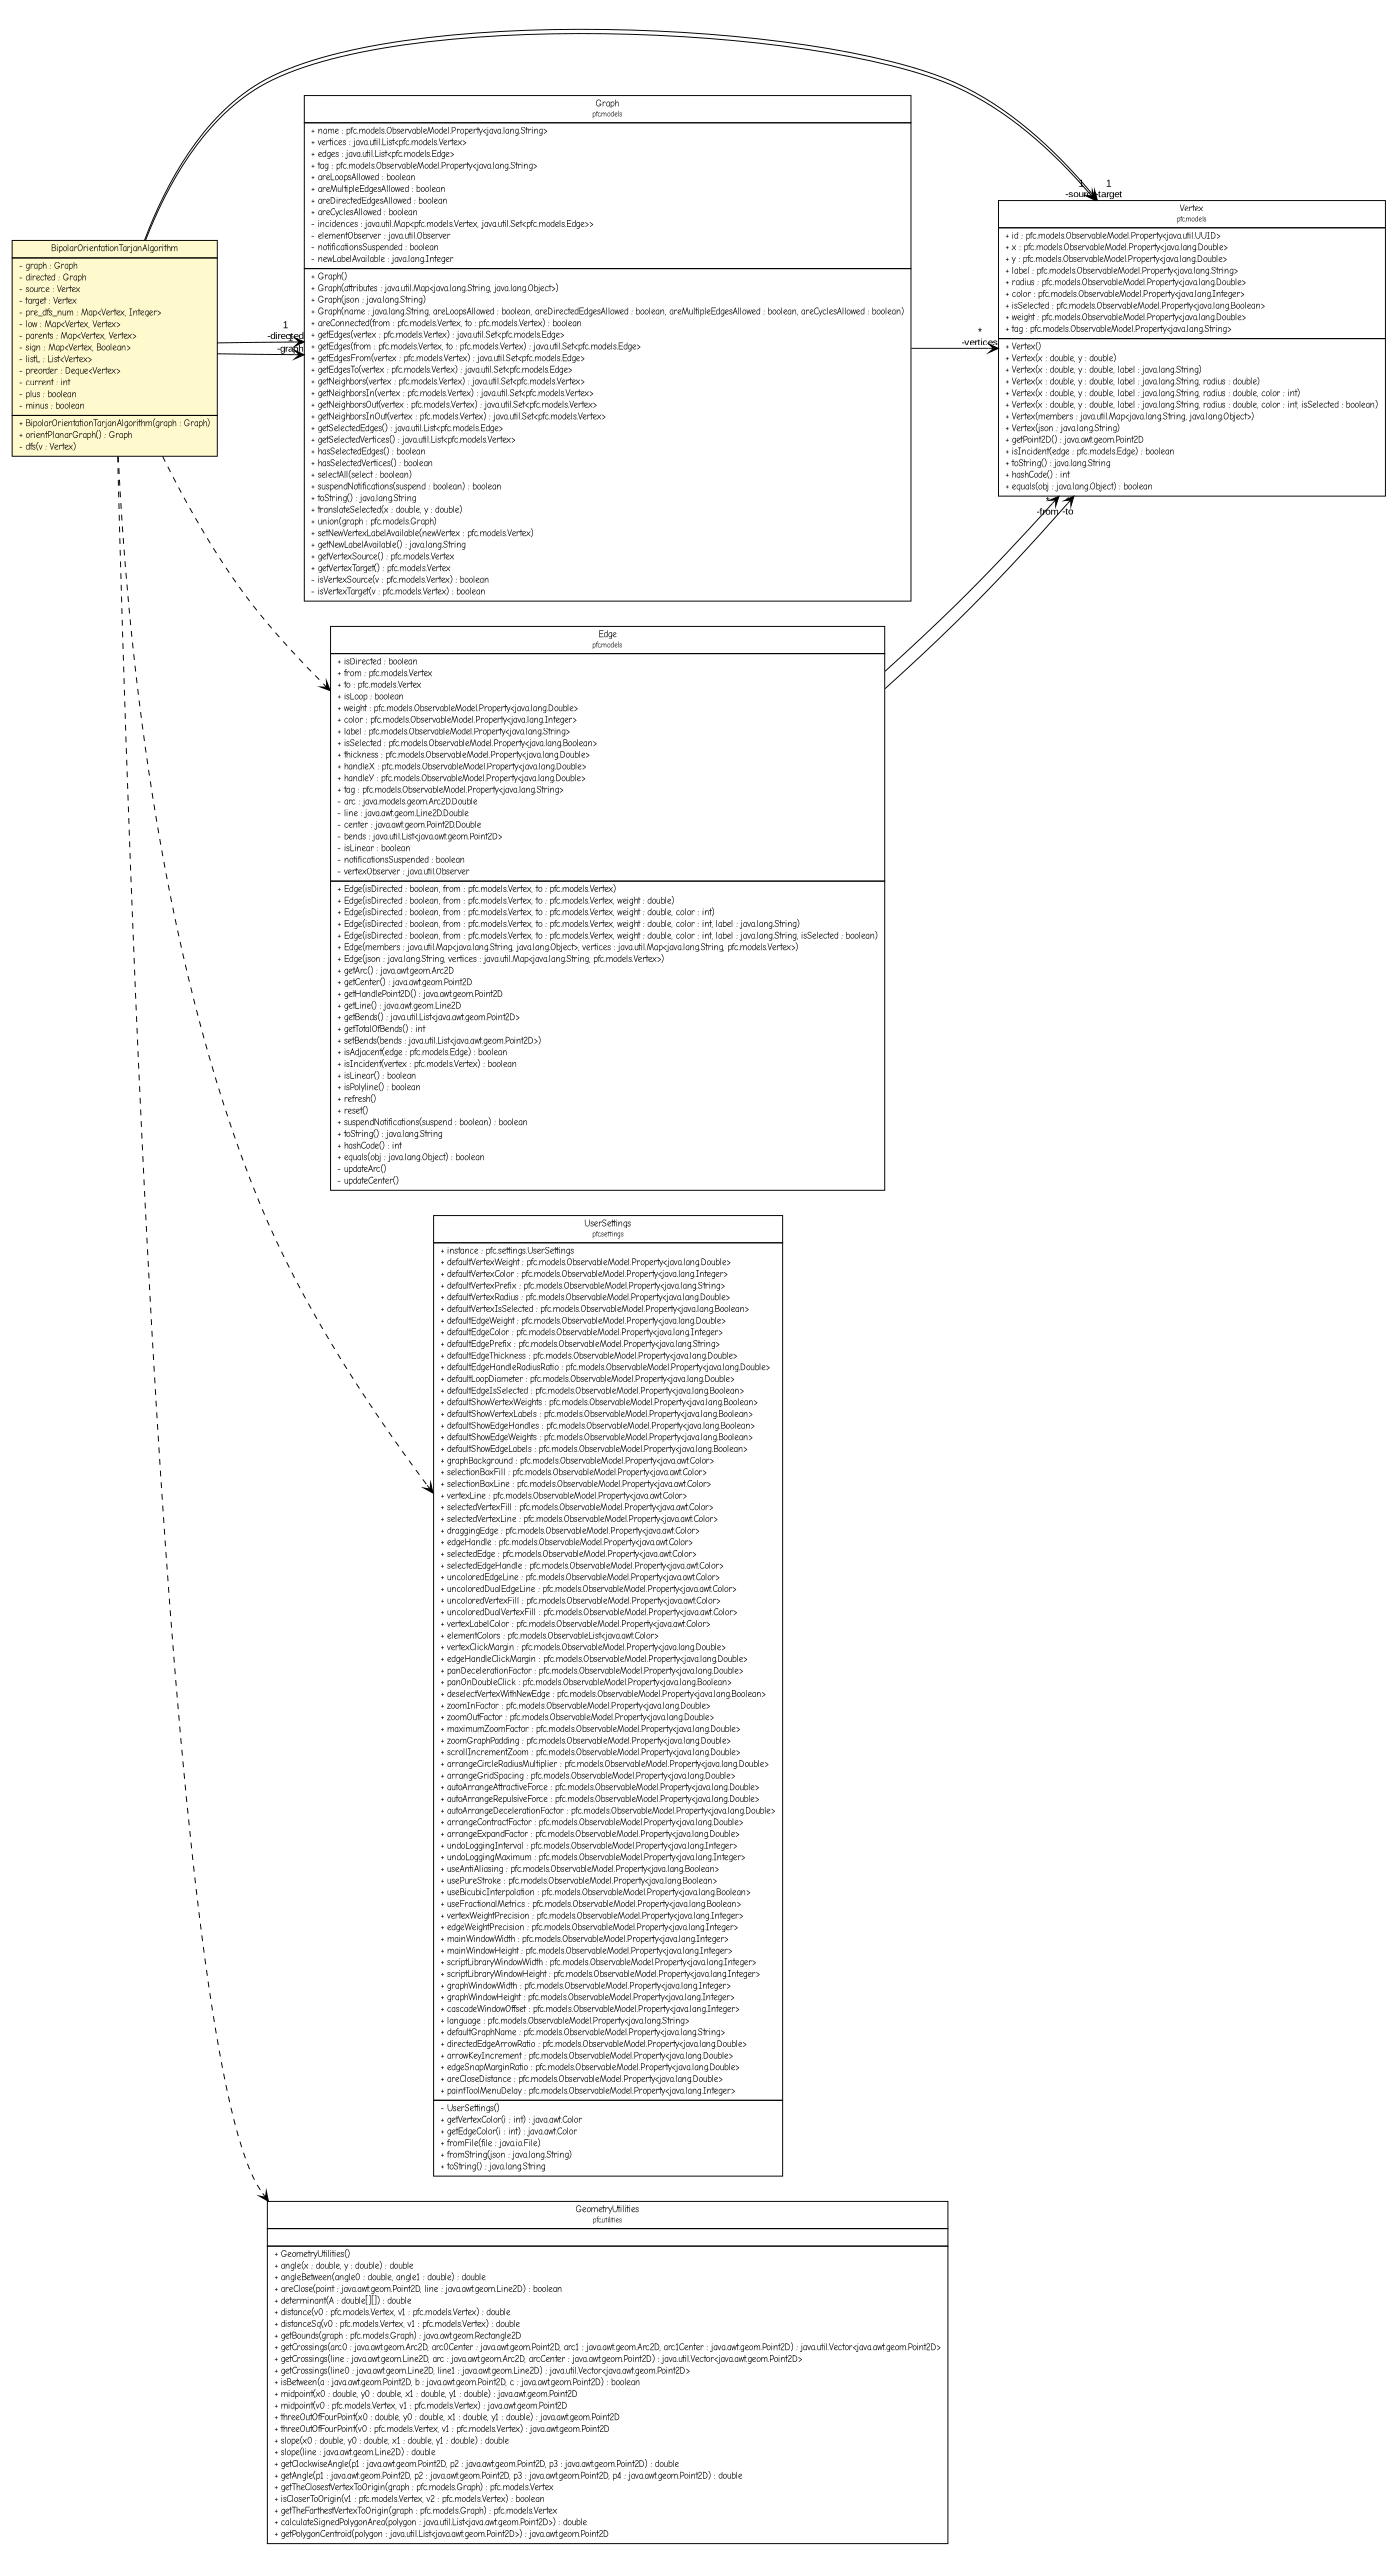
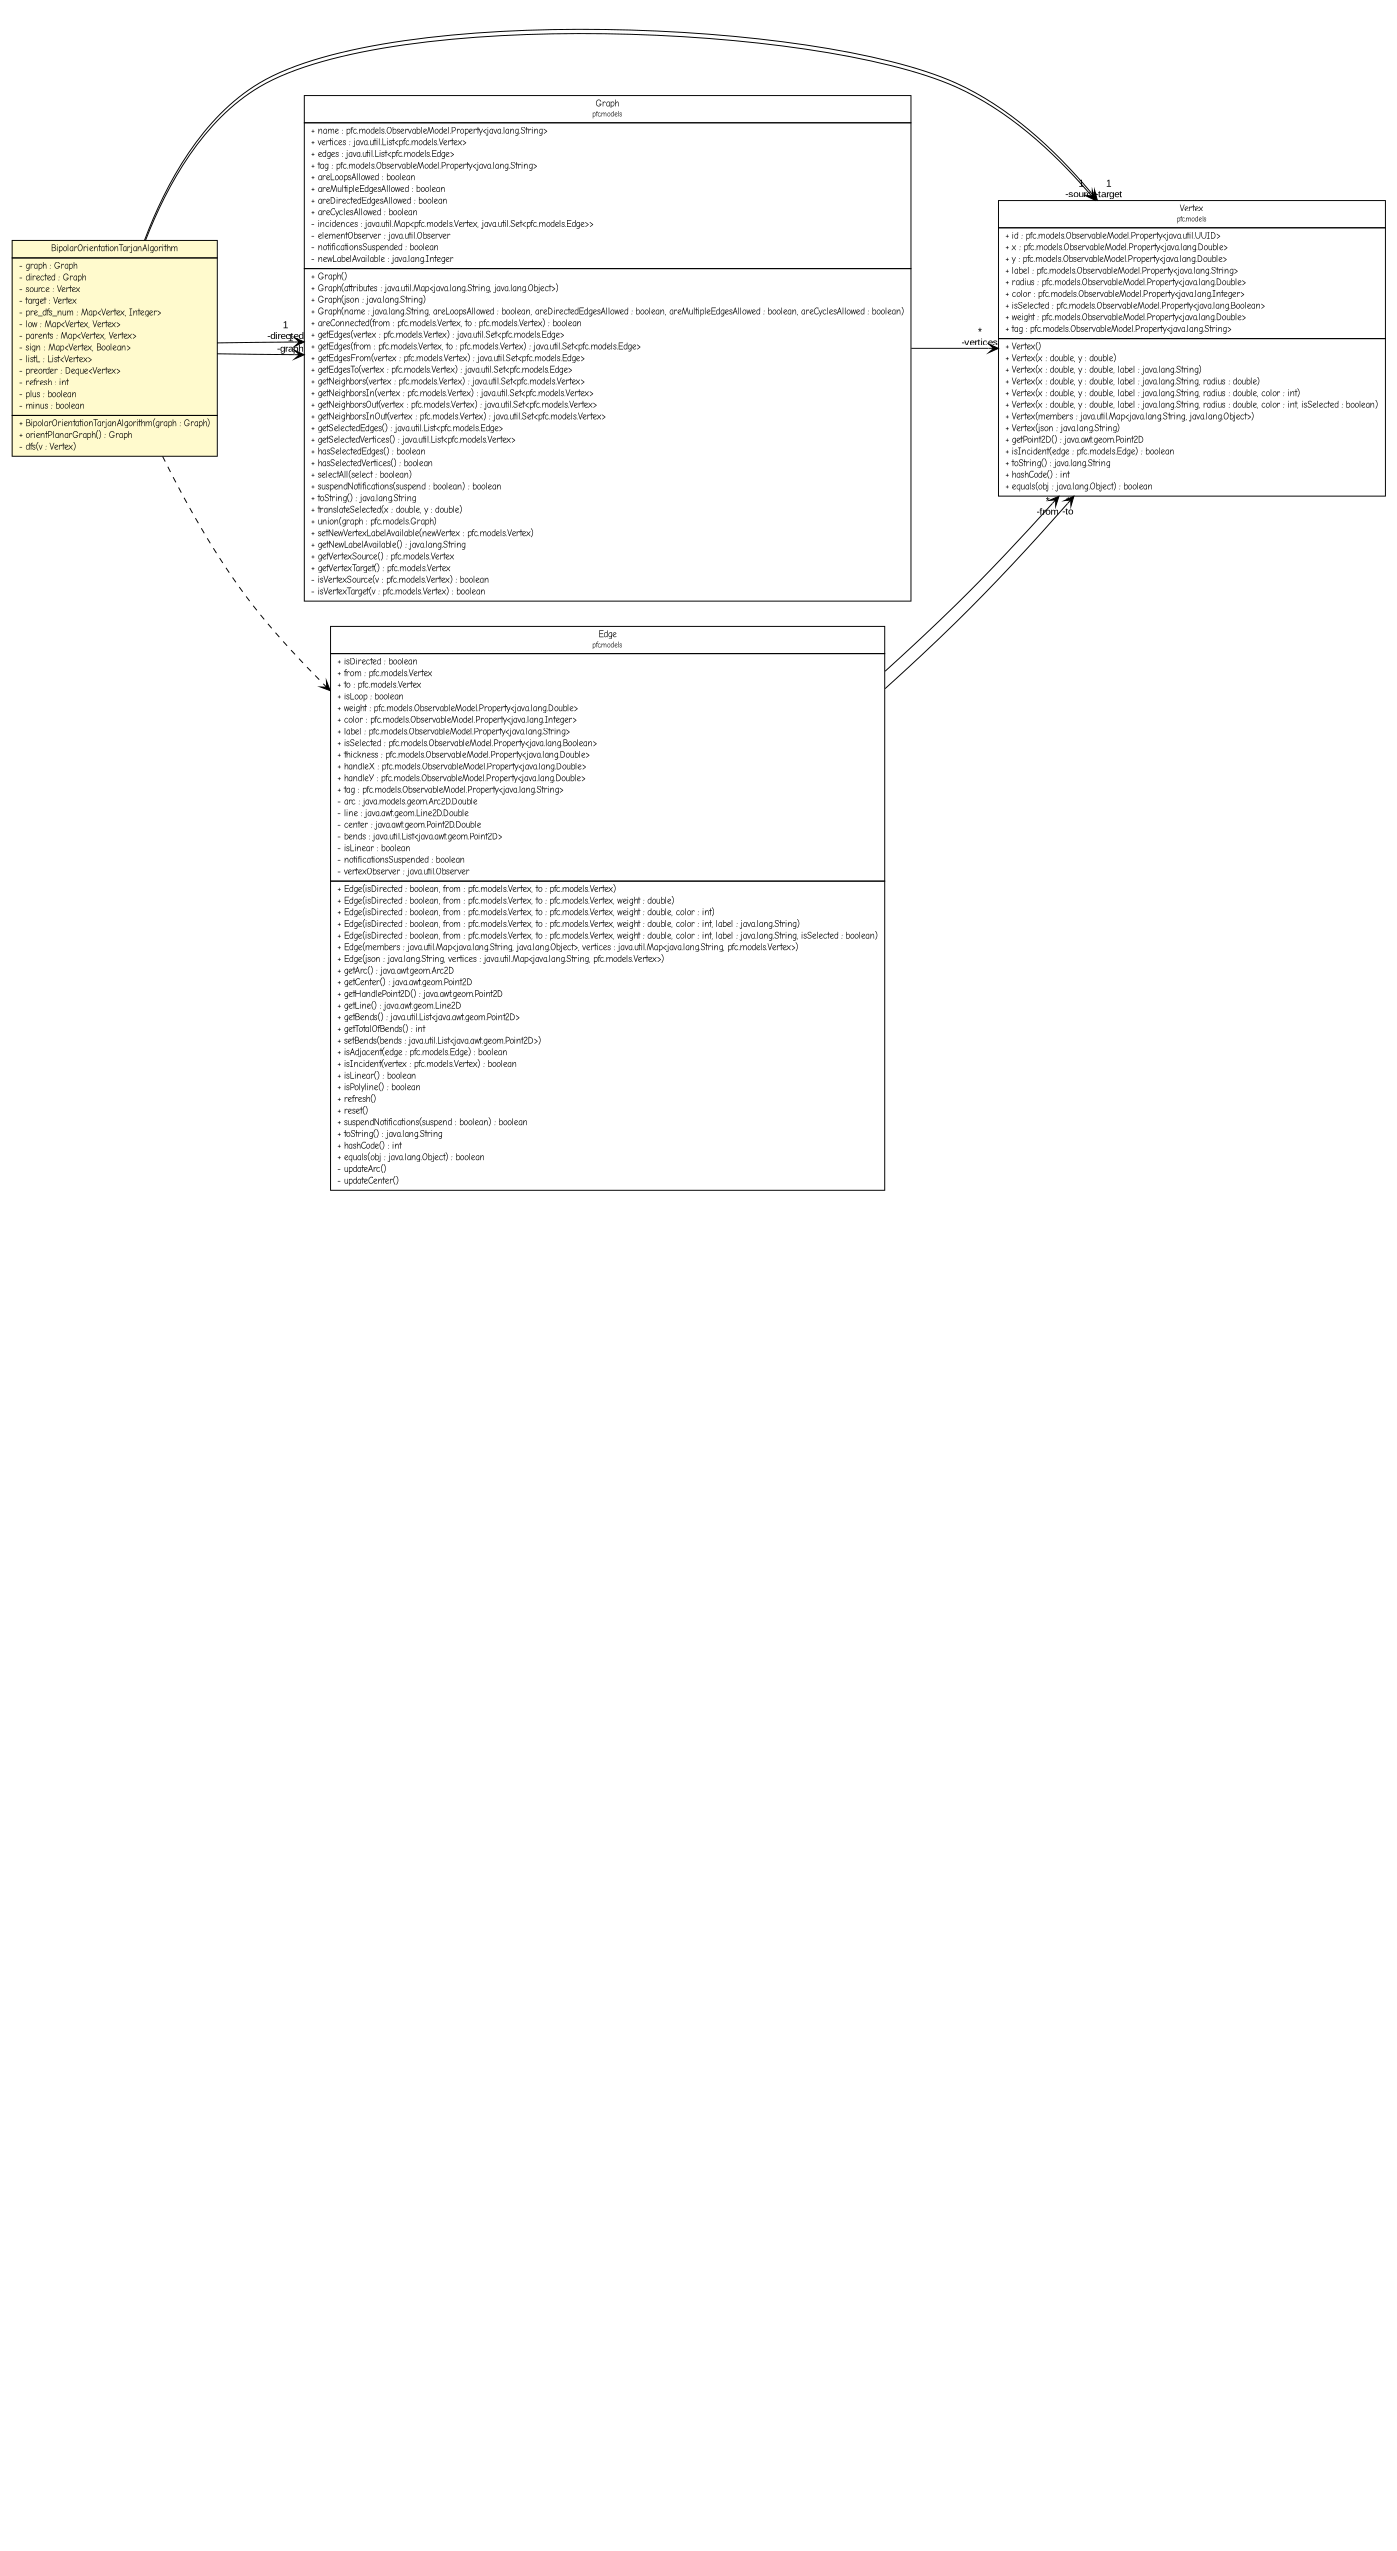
(45, 383) -> (44, 383)
(608, 1696) -> none
(608, 2373) -> none
